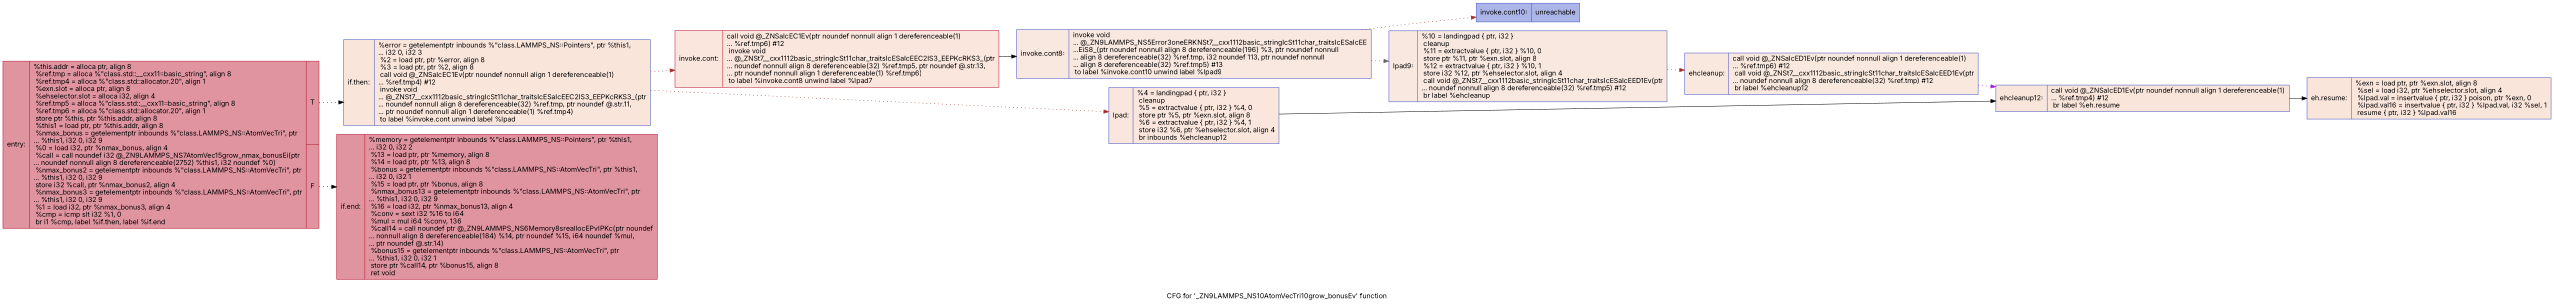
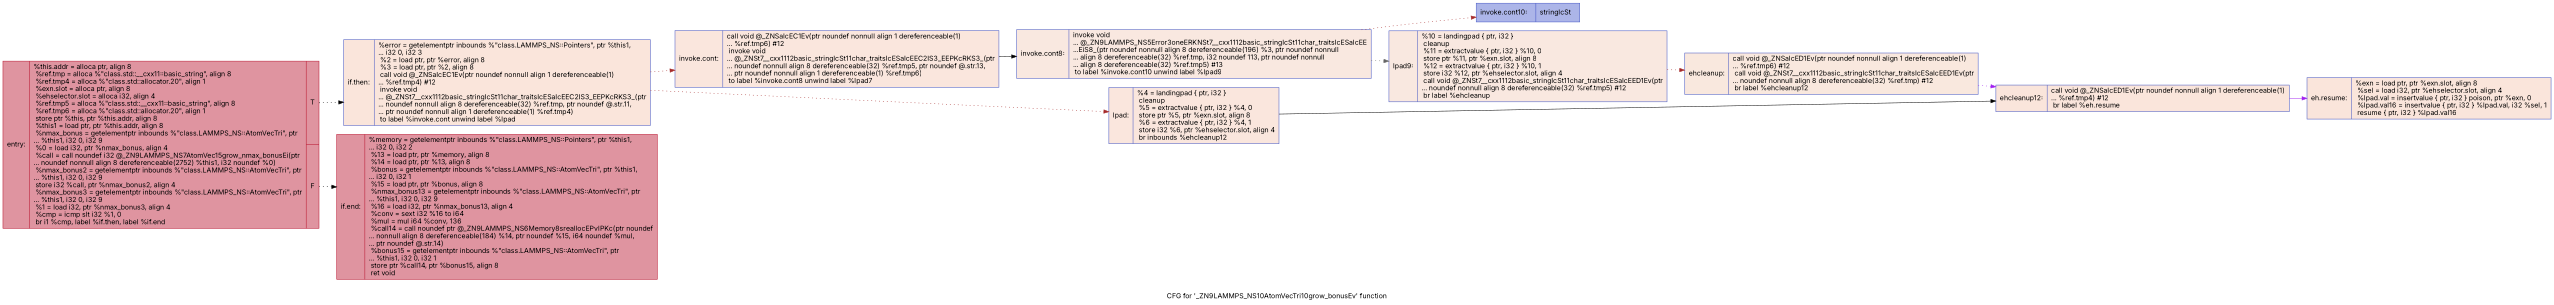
(1556, 12) -> (1556, 12)
(837, 59) -> (837, 59)
(2296, 98) -> (2296, 98)
